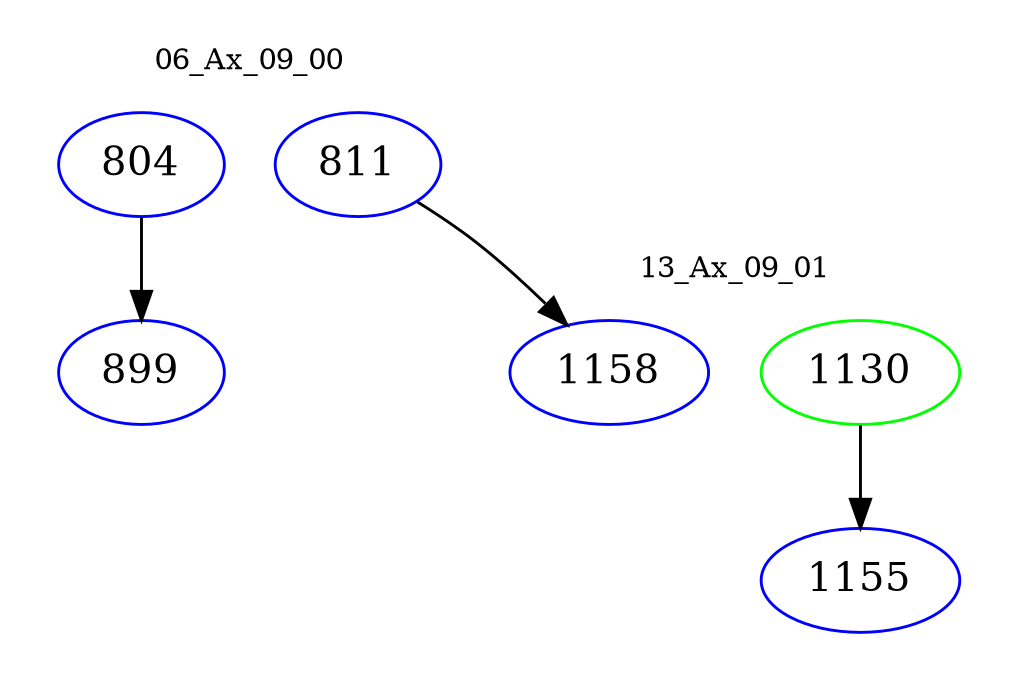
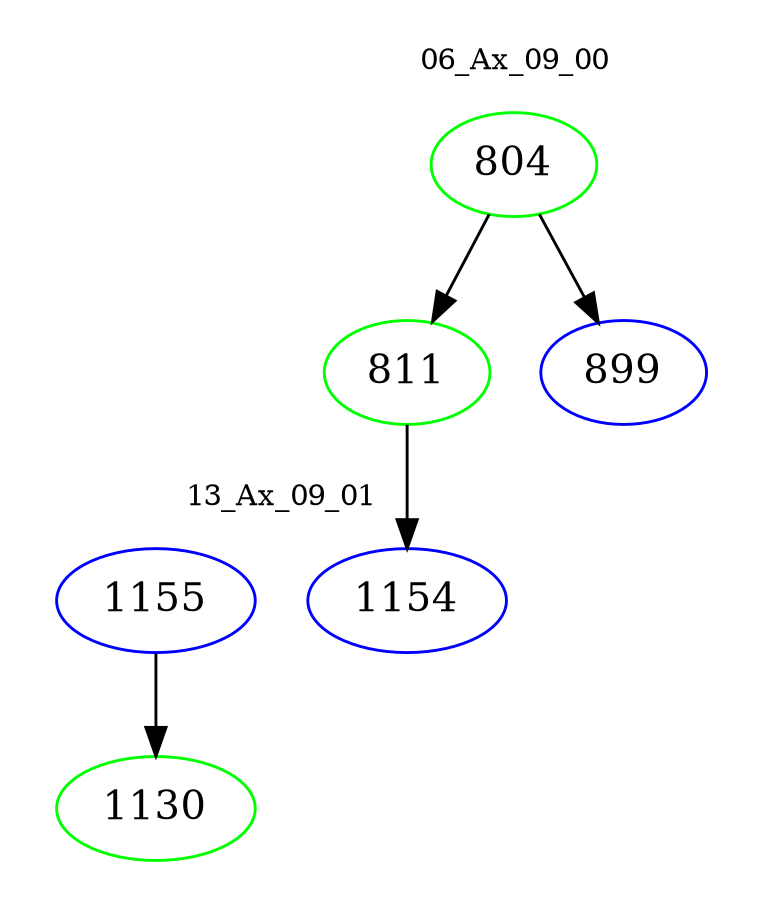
(141, 165) -> (514, 165)
(358, 165) -> (407, 372)
none -> (468, 255)
(609, 372) -> (407, 601)
(860, 462) -> (156, 690)
